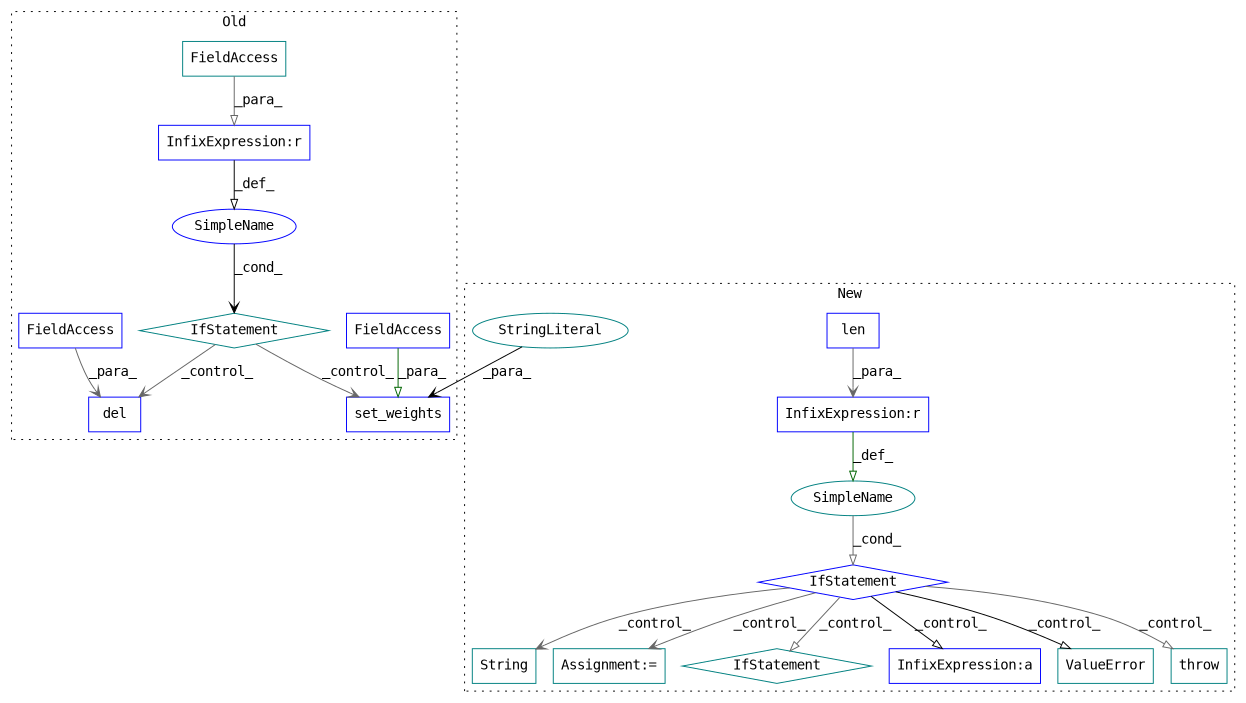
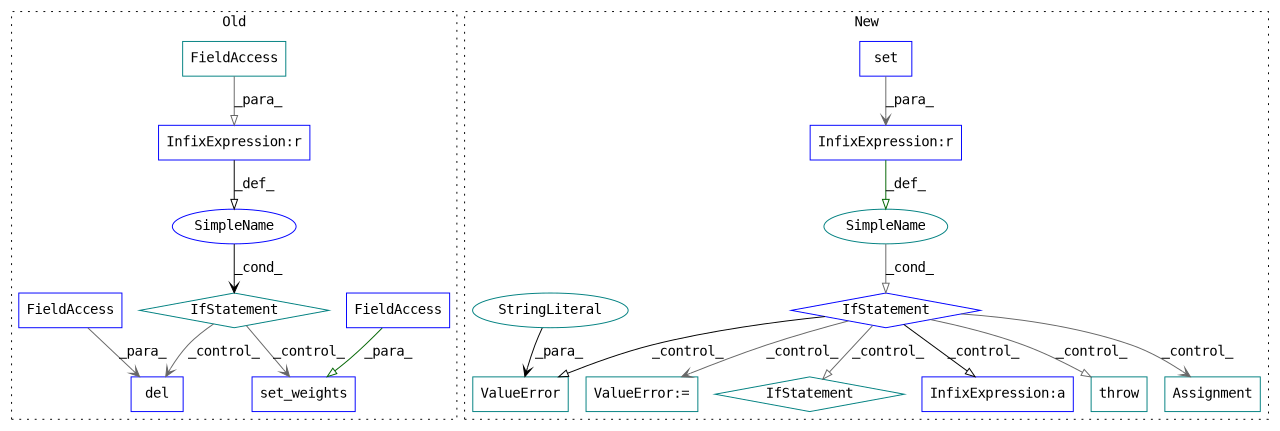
(853, 331) -> (886, 59)
(480, 370) -> (534, 347)
(504, 666) -> (1213, 394)
(609, 666) -> (642, 394)
